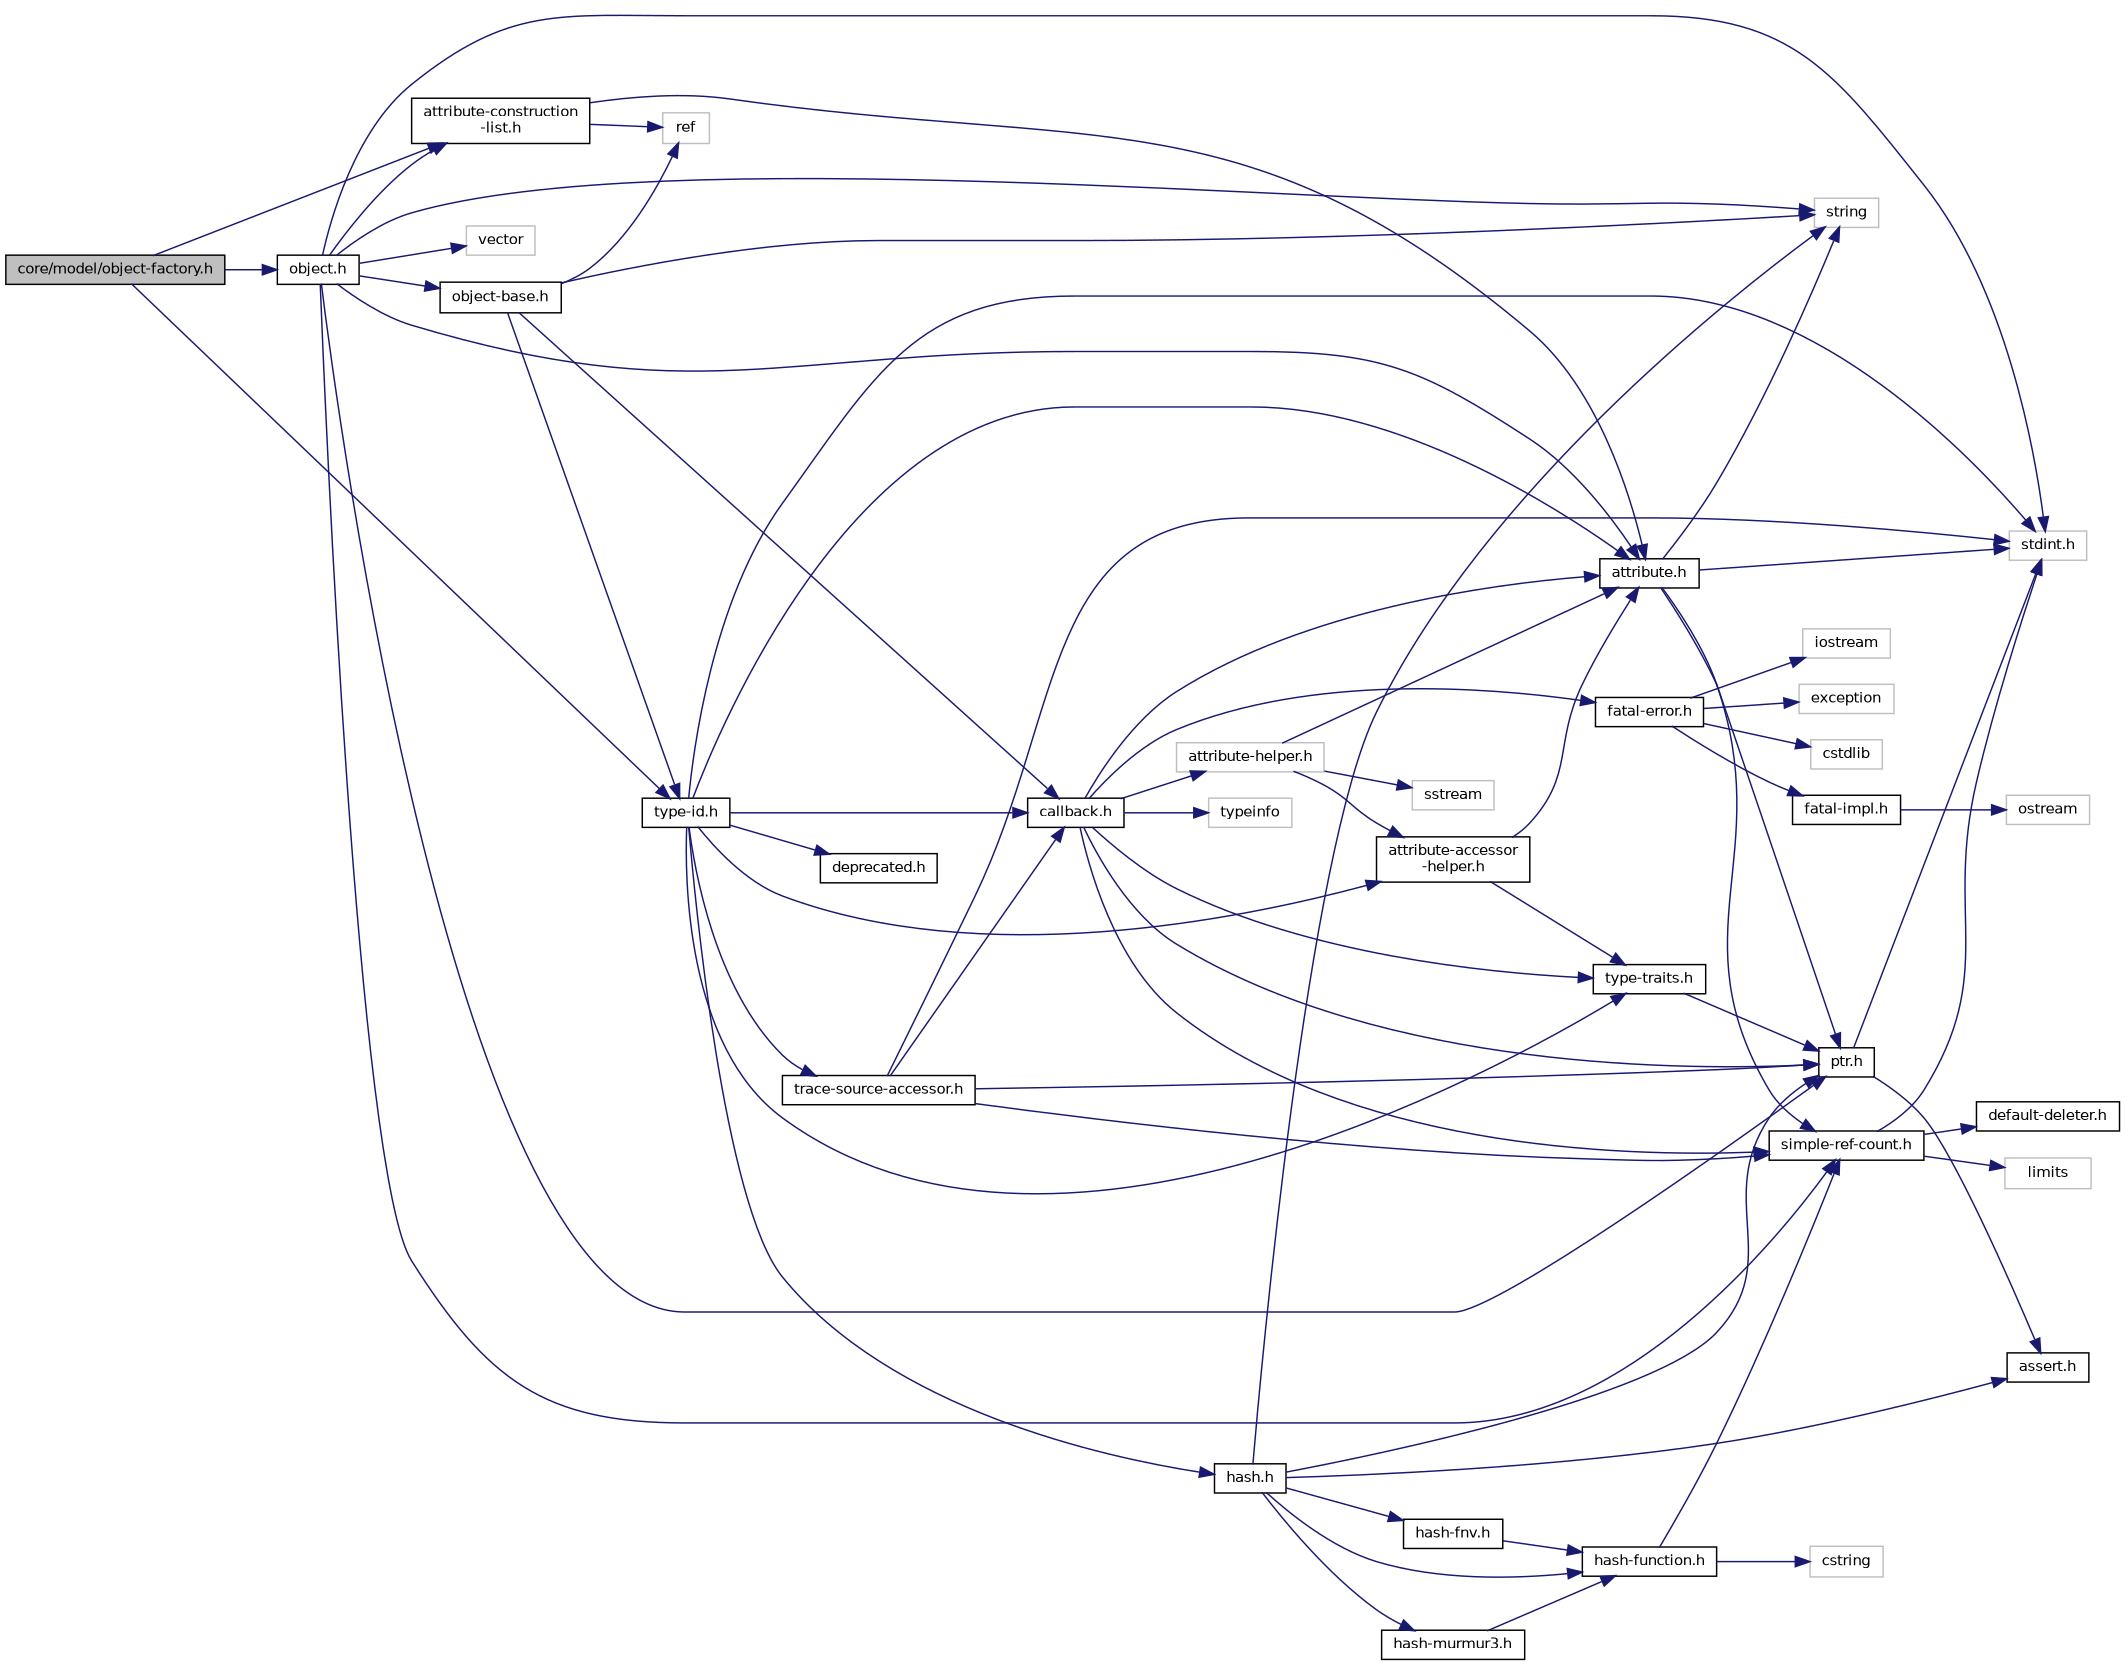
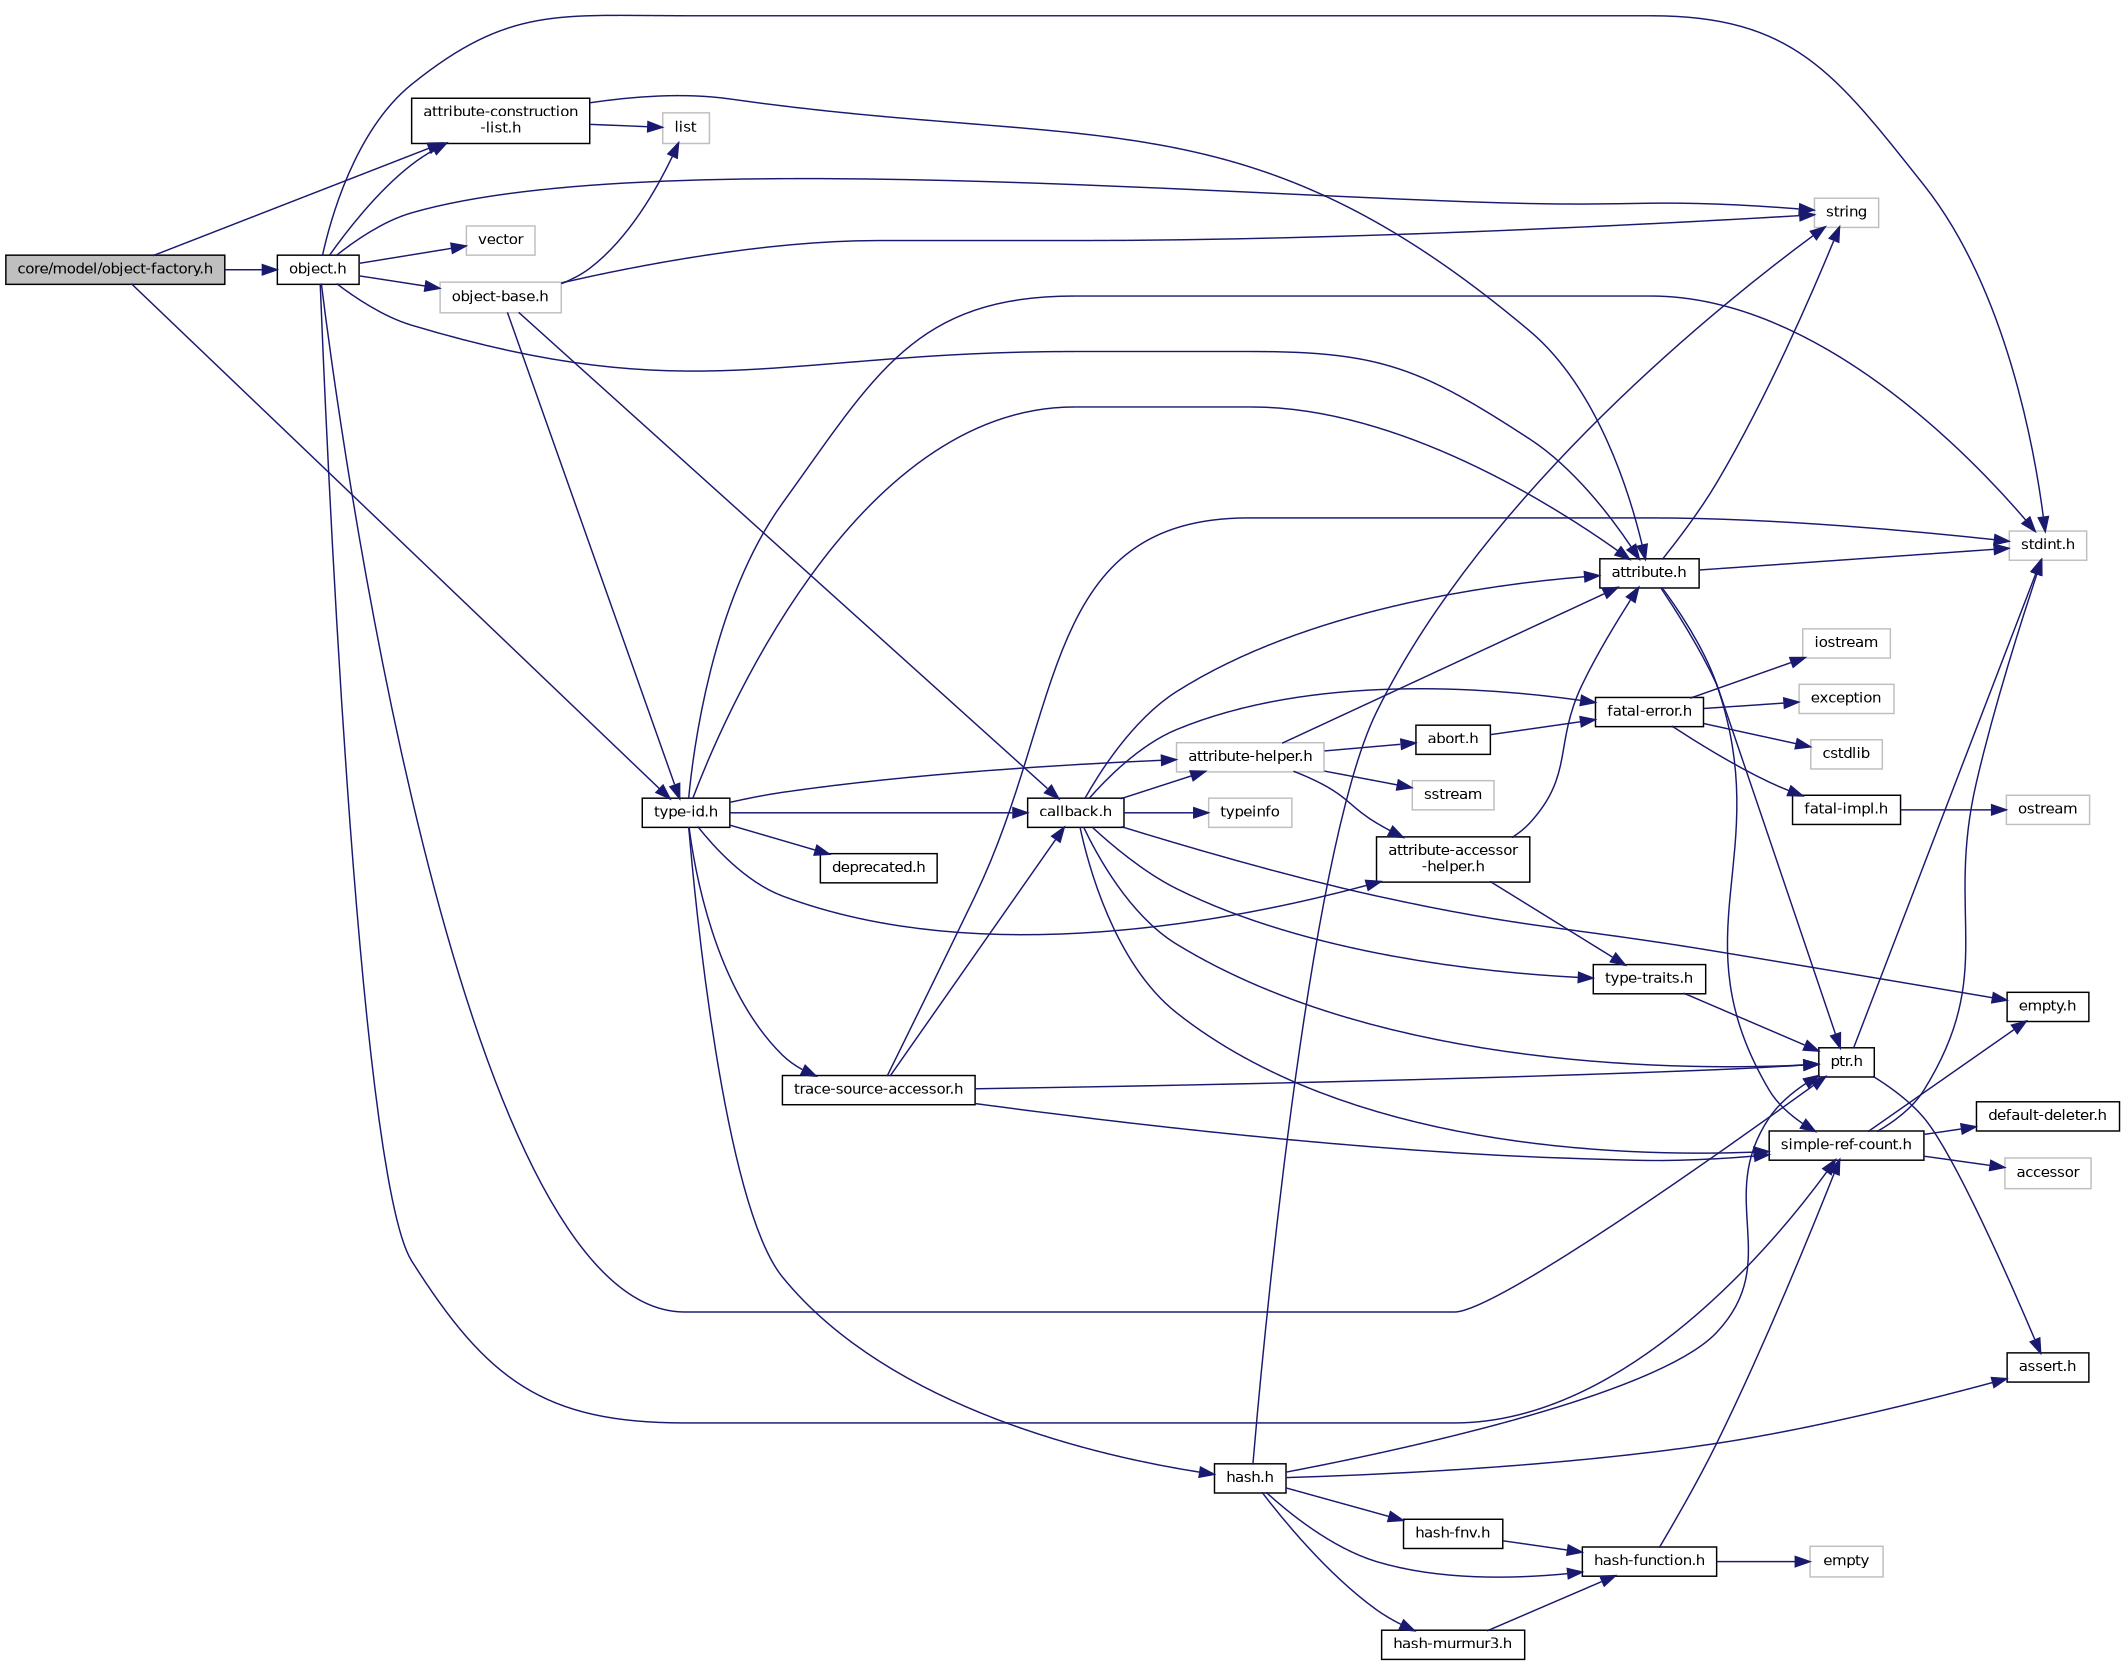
(686, 128) -> (686, 128)
(501, 297) -> (501, 297)
none -> (1453, 740)
none -> (2048, 1007)
(2048, 1173) -> (2048, 1173)
(1051, 1191) -> (945, 774)
(1847, 1562) -> (1847, 1562)
